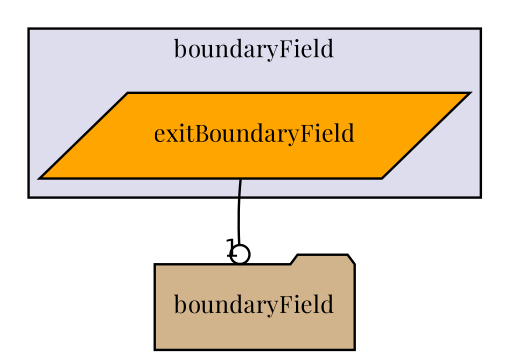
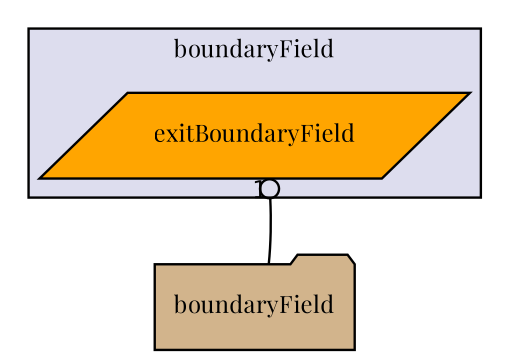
(239, 212) -> (271, 231)
